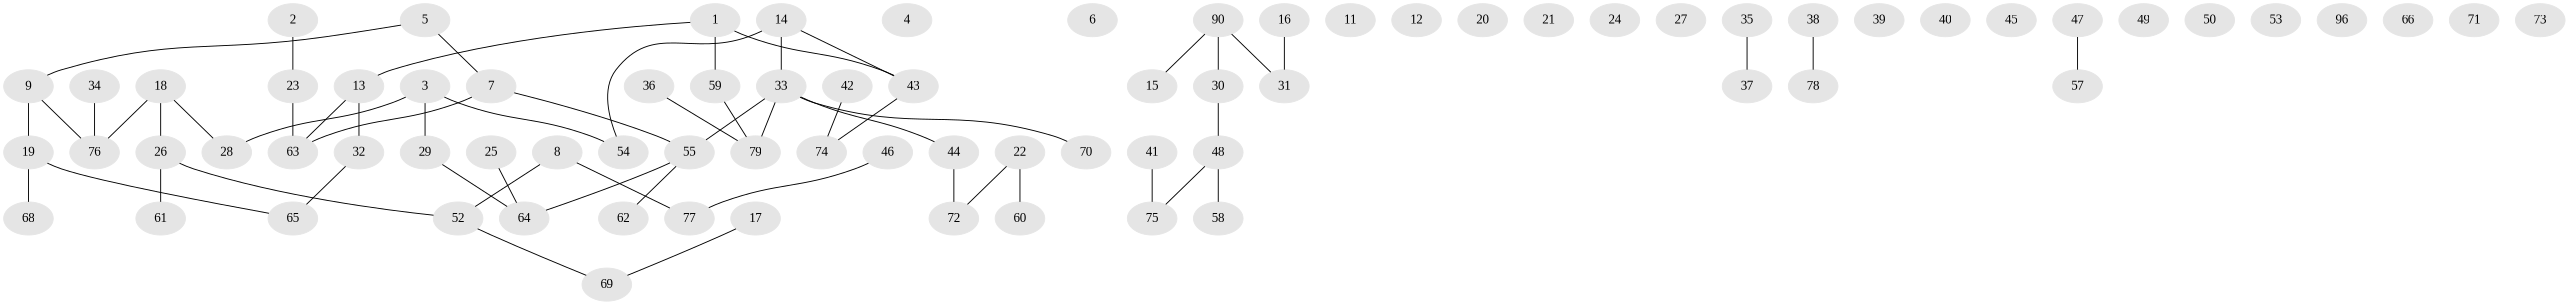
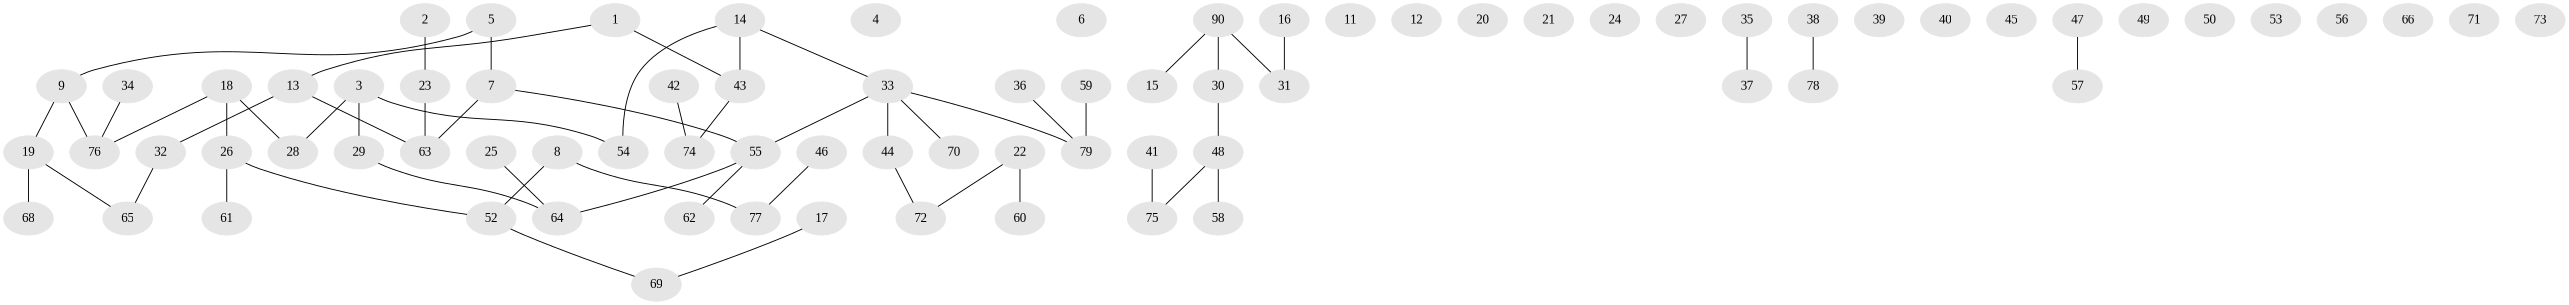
(2342, 20) -> (2342, 20)
(715, 53) -> none
